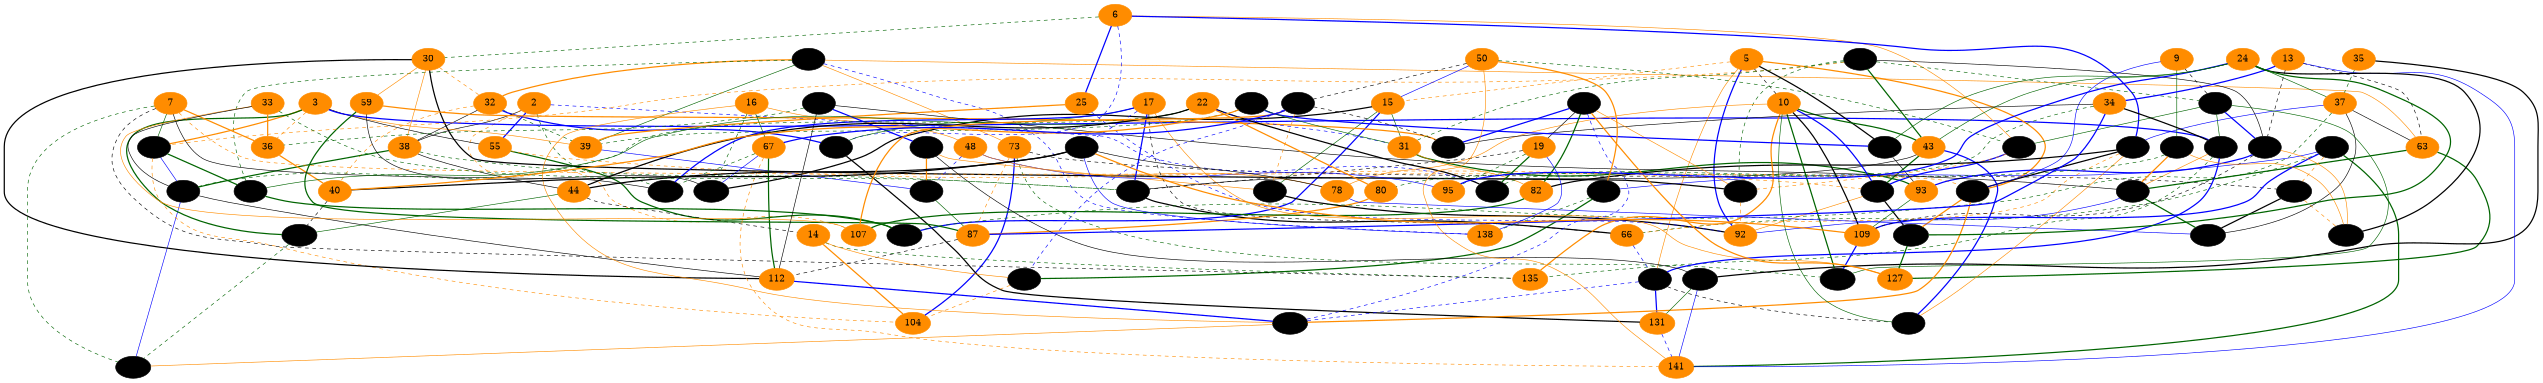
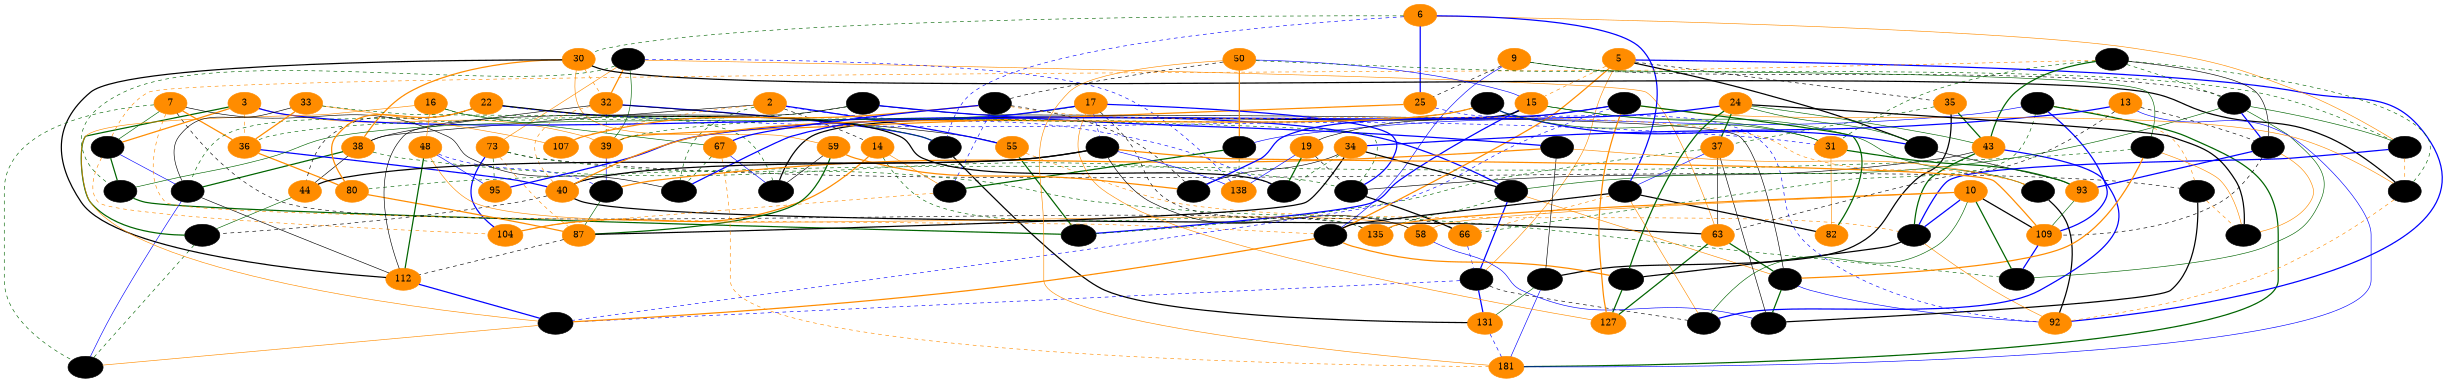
none -> (1477, 77)
(1765, 81) -> (1814, 85)
(2291, 81) -> (1726, 125)
(416, 103) -> (469, 70)
(885, 124) -> (374, 118)
(1863, 125) -> (1970, 126)
(441, 137) -> (810, 120)
none -> (298, 169)
(301, 169) -> (404, 166)
(1494, 169) -> (494, 172)
(1337, 191) -> (1421, 235)
(769, 205) -> (415, 211)
(1034, 212) -> none
(692, 217) -> (825, 124)
none -> (1137, 222)
(1392, 226) -> (981, 223)
(1676, 367) -> (1506, 367)
